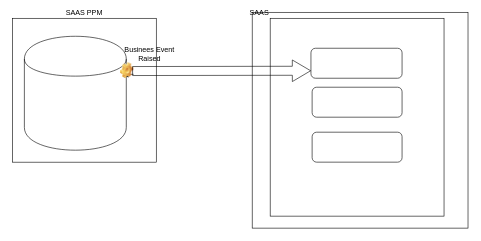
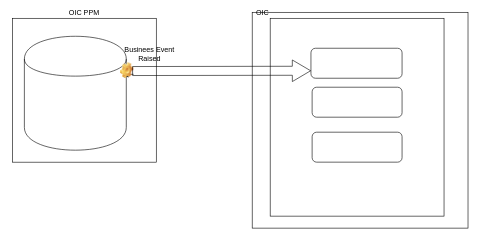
(84, 12) -> (84, 12)
(261, 12) -> (263, 12)
